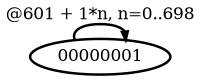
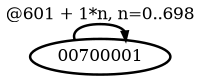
(100, 57) -> (100, 57)
